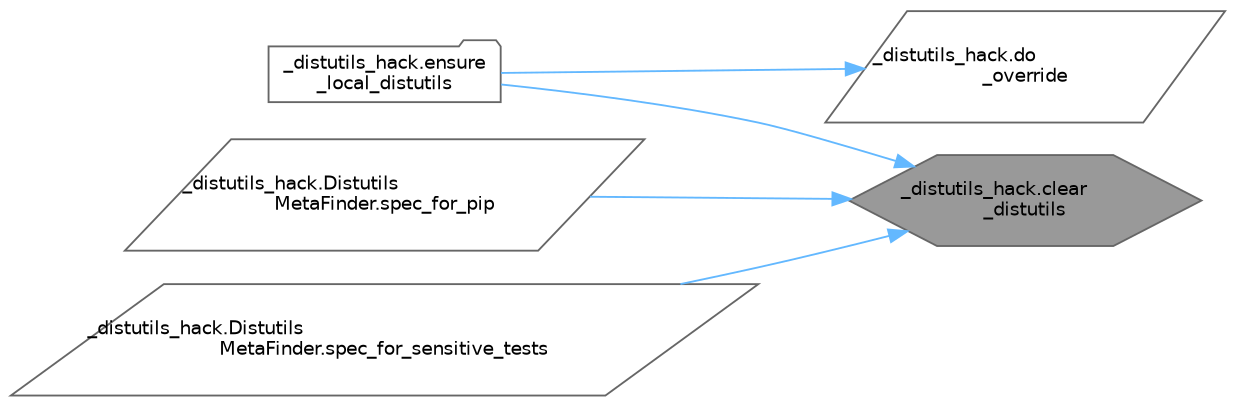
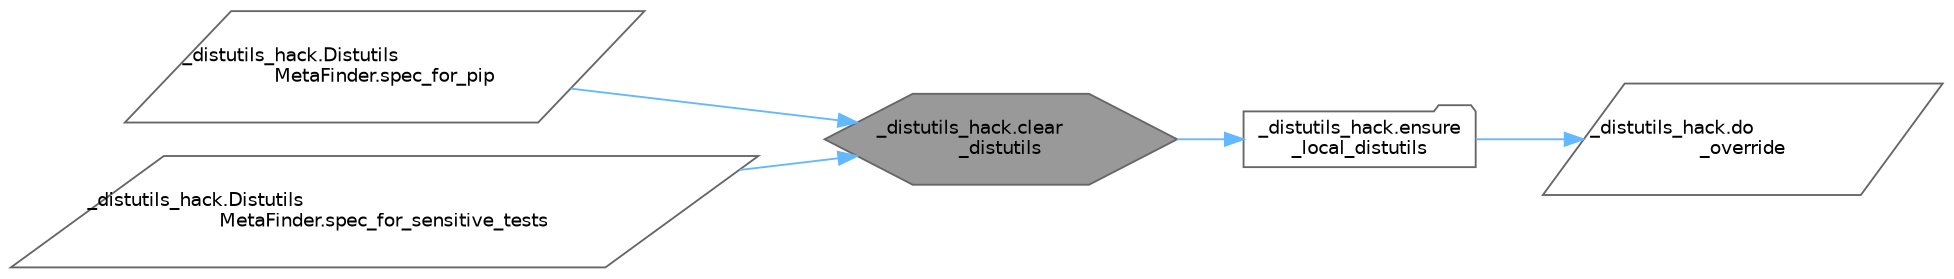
(701, 112) -> (1201, 139)
